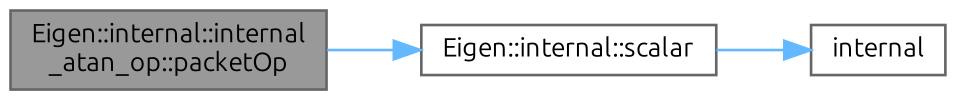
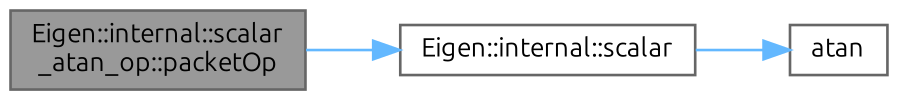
(169, 50) -> (158, 50)
(878, 50) -> (839, 50)
